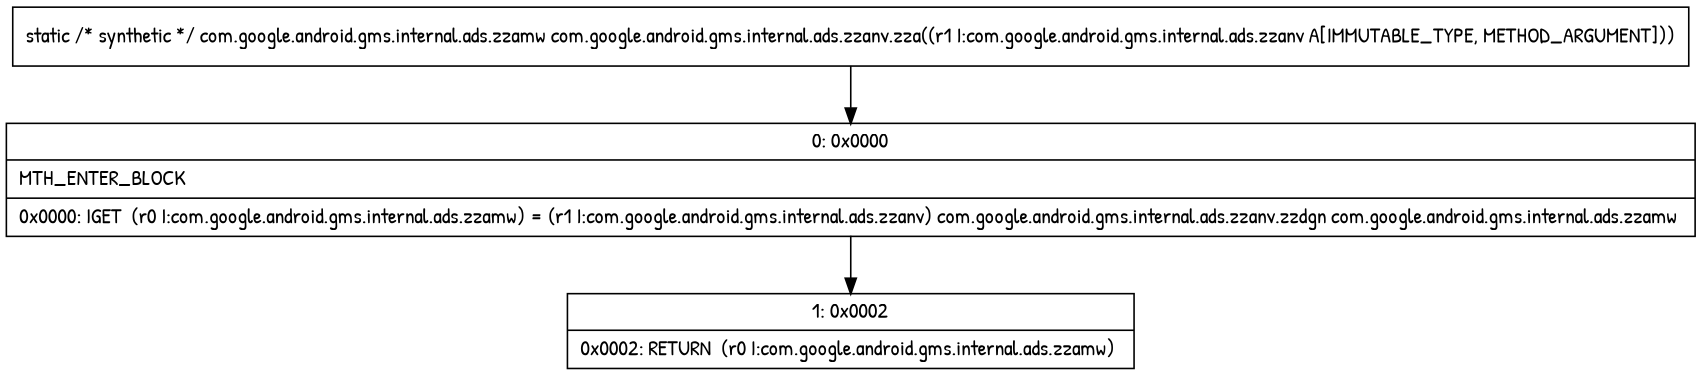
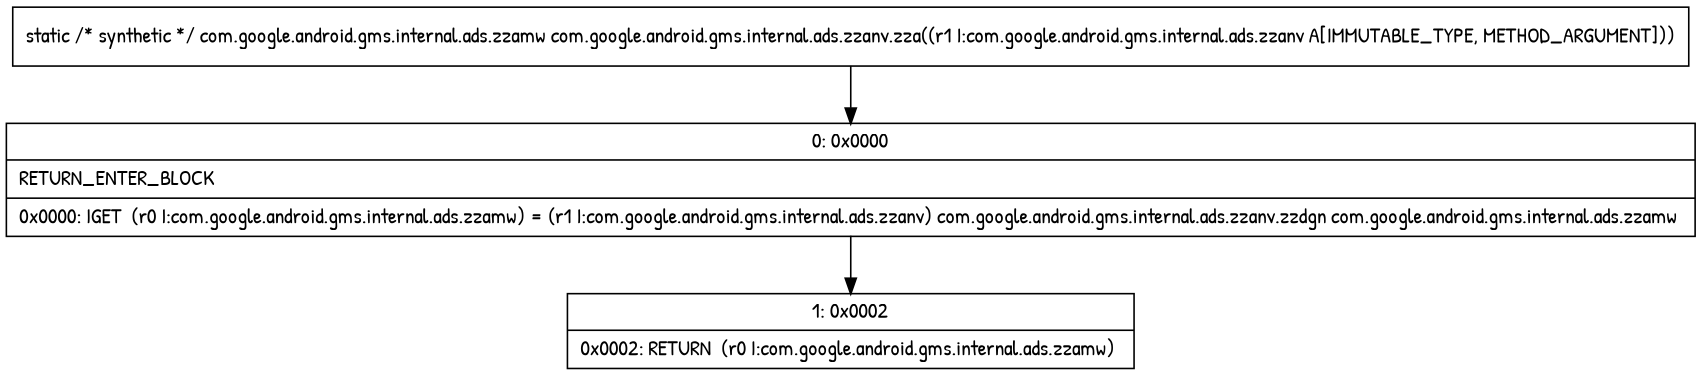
(103, 178) -> (118, 178)
